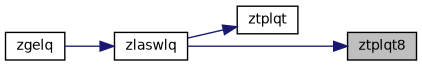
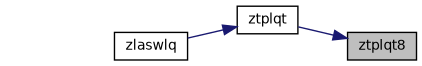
(35, 46) -> none
(261, 46) -> (316, 31)
